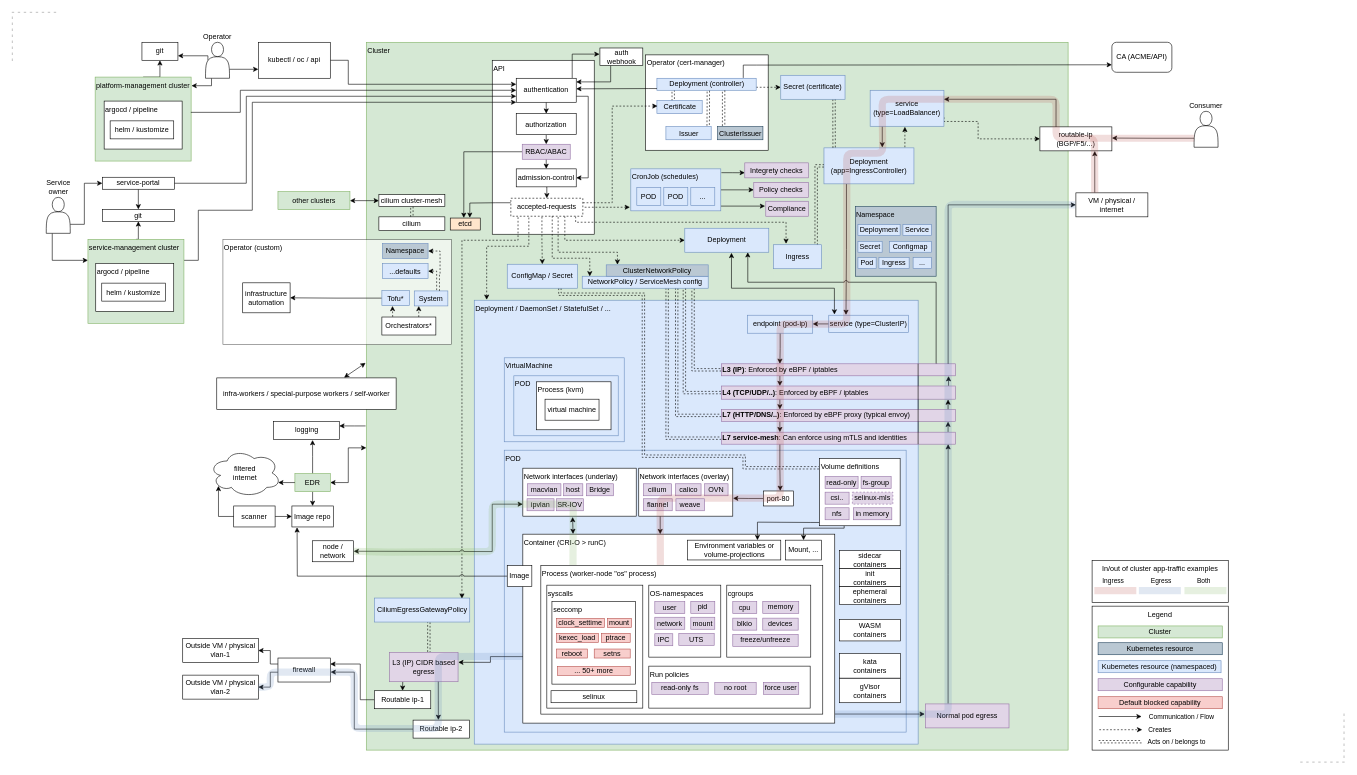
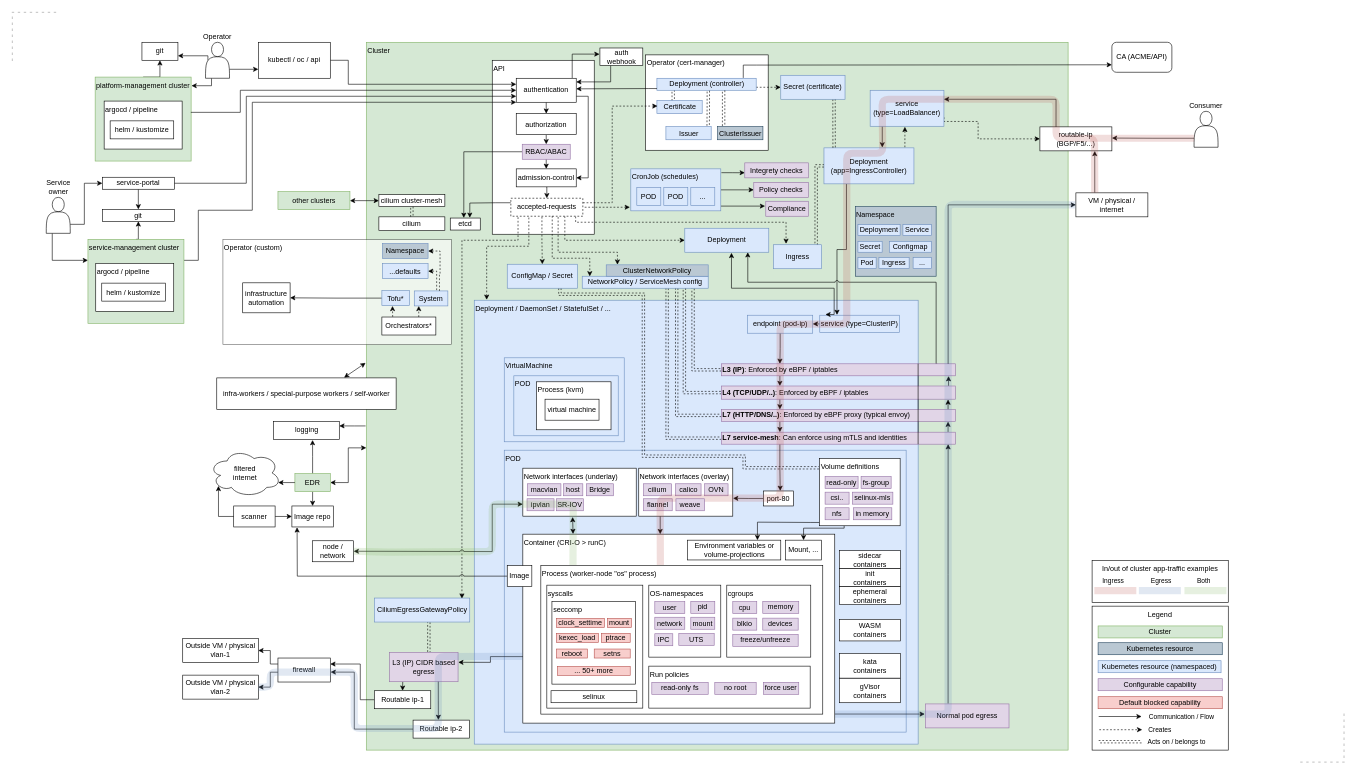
(465, 224) -> (465, 224)
(869, 324) -> (860, 324)
(873, 498) -> (873, 498)
